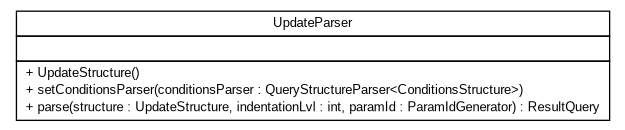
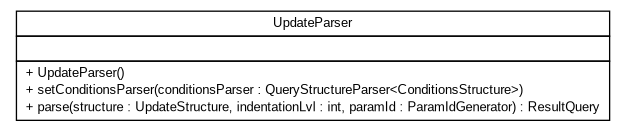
(83, 73) -> (76, 73)
